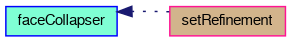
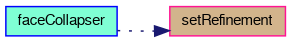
(151, 11) -> (136, 31)
